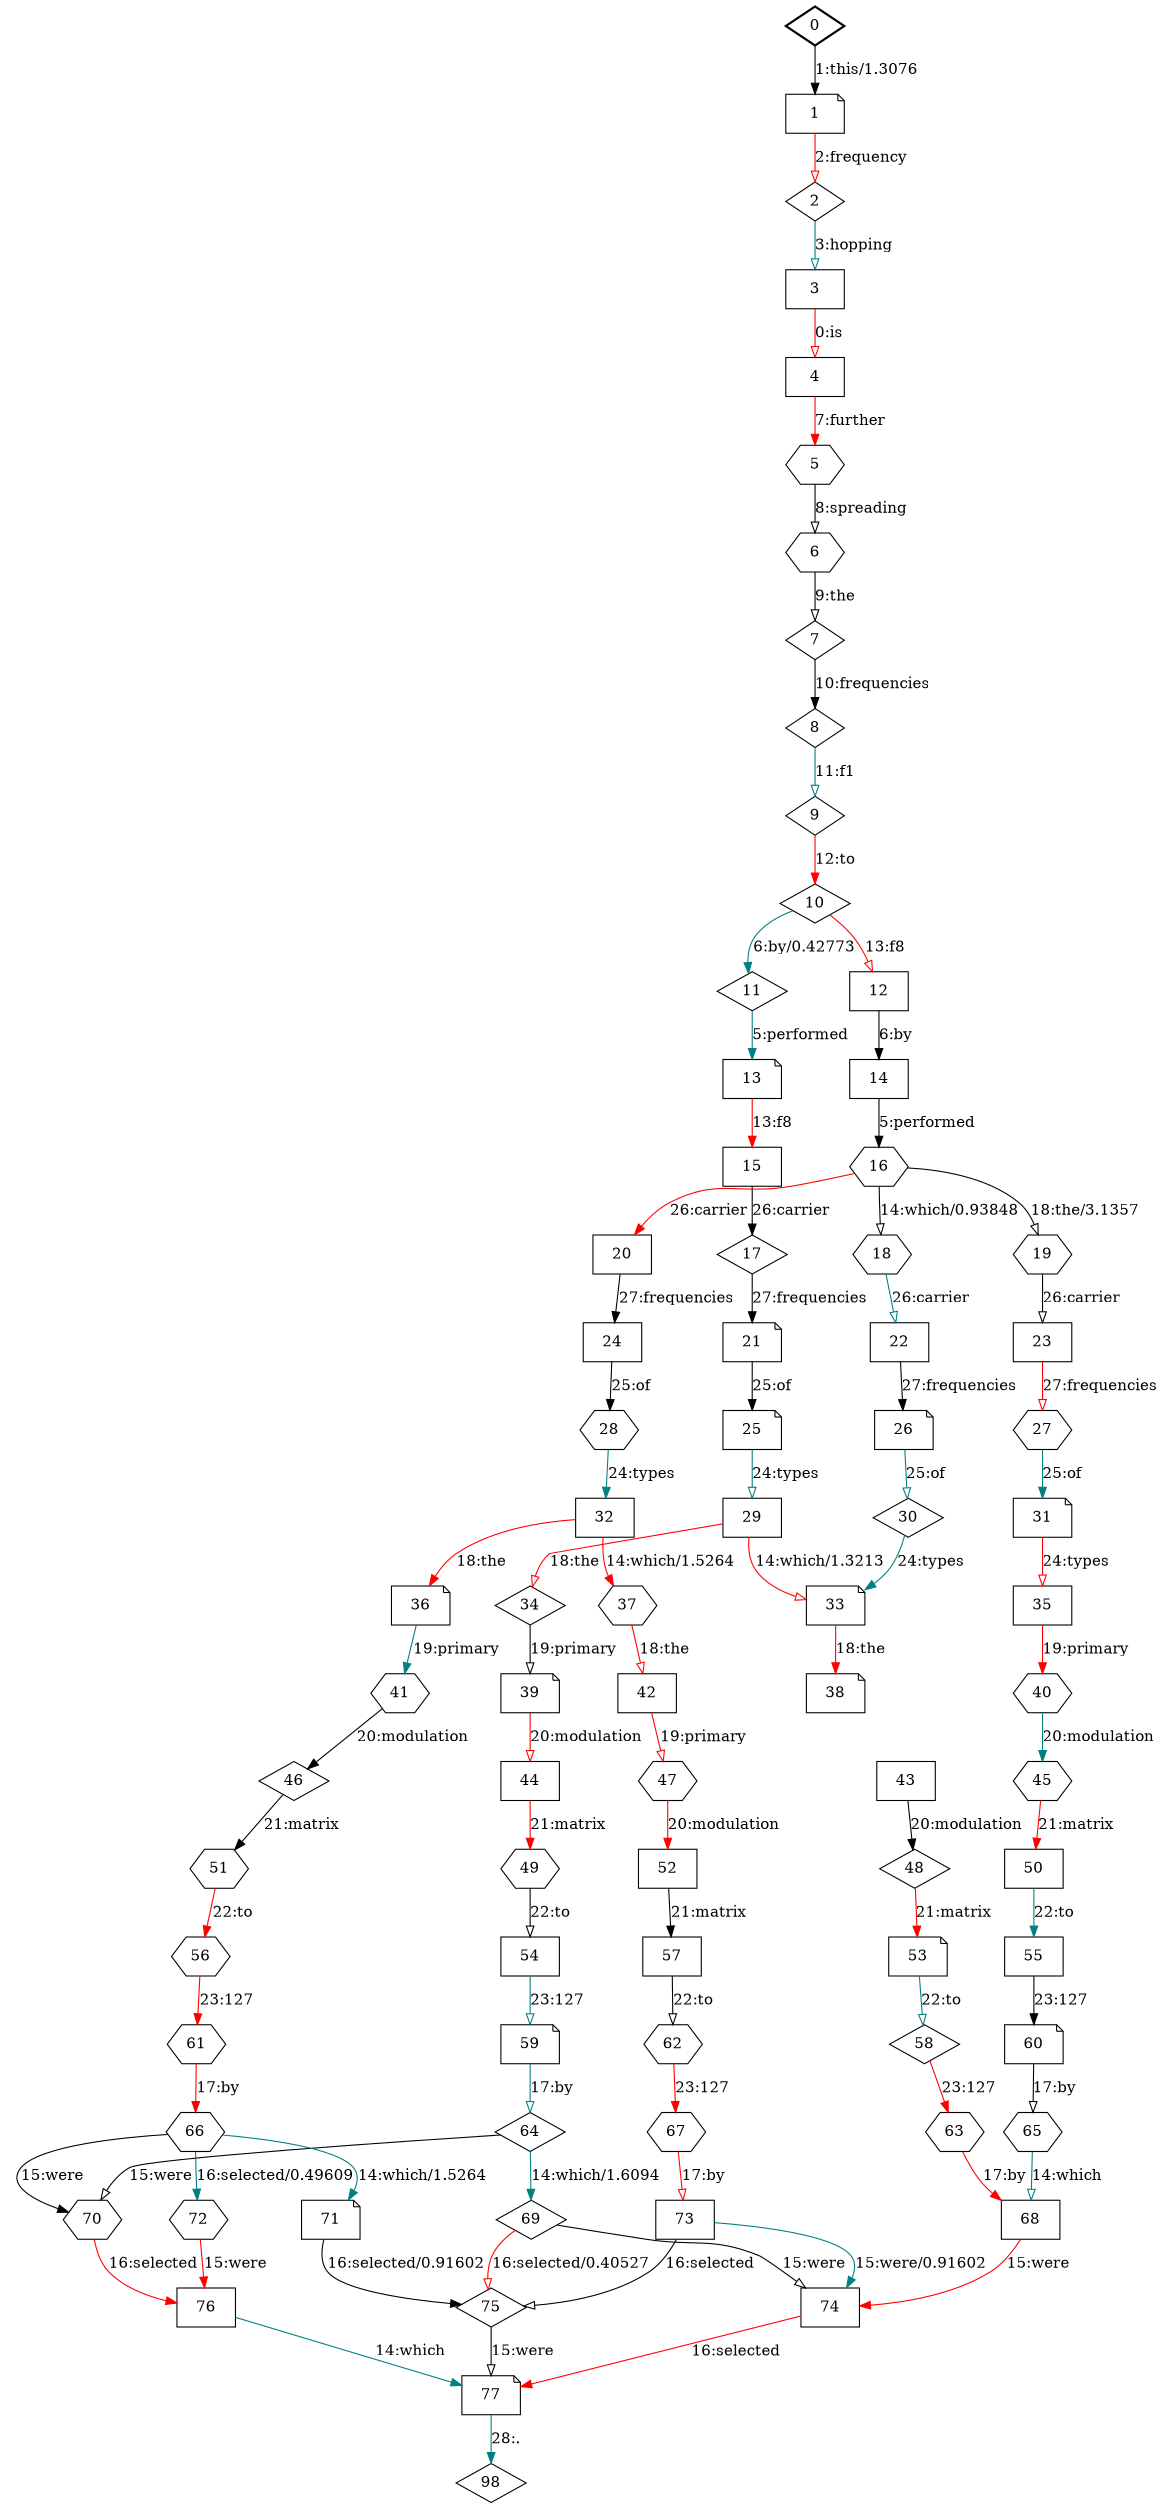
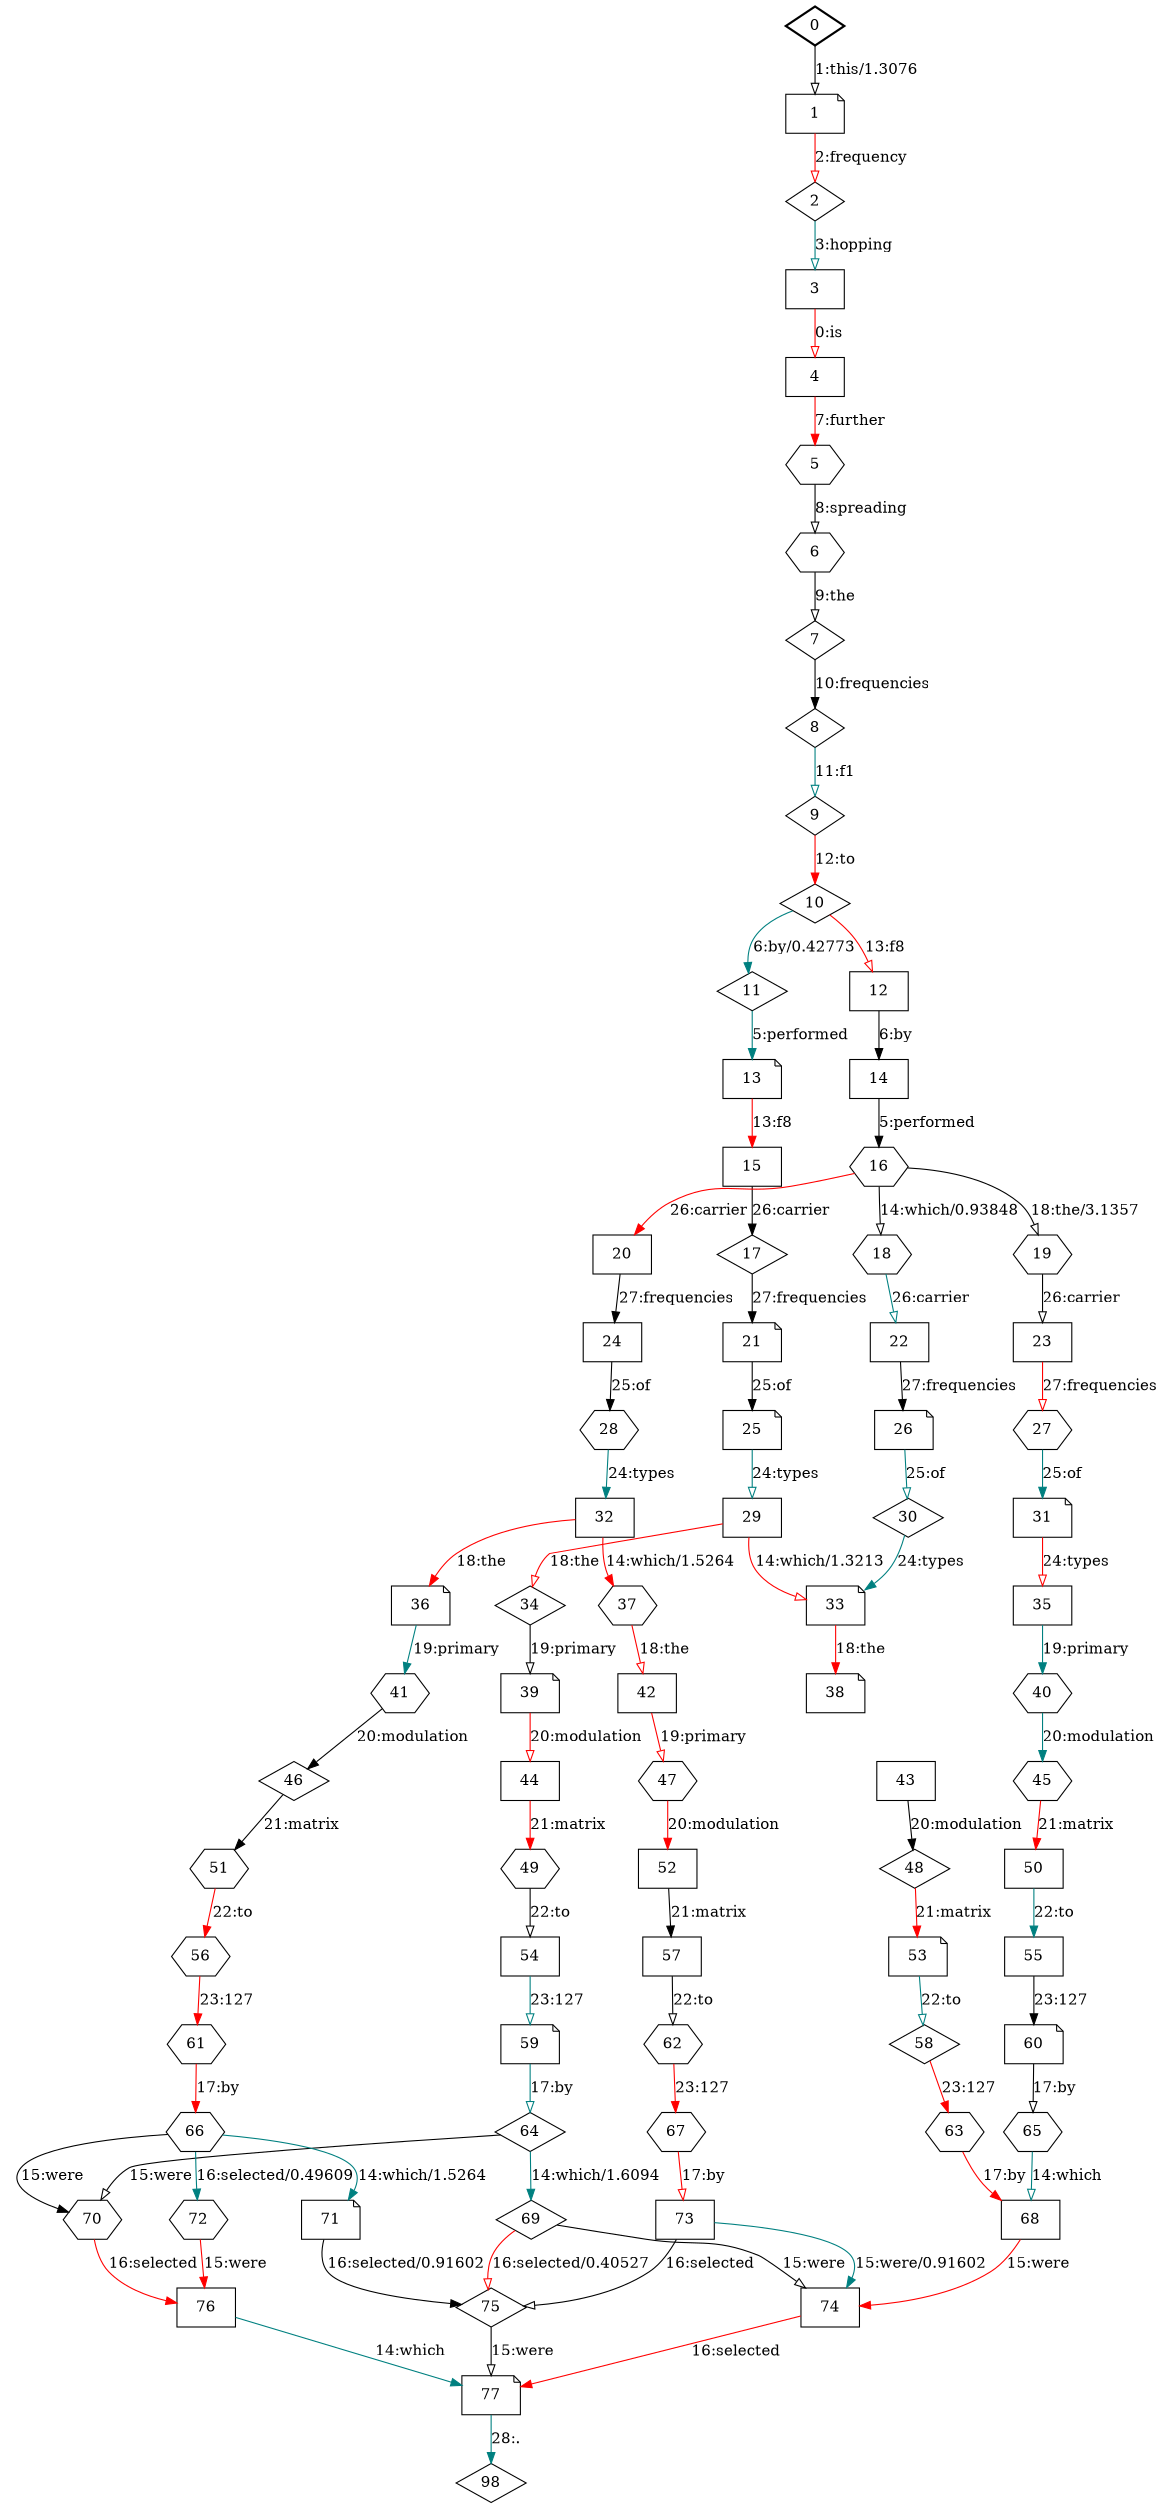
(815, 64) -> (815, 64)
(1043, 1644) -> (1043, 1644)
